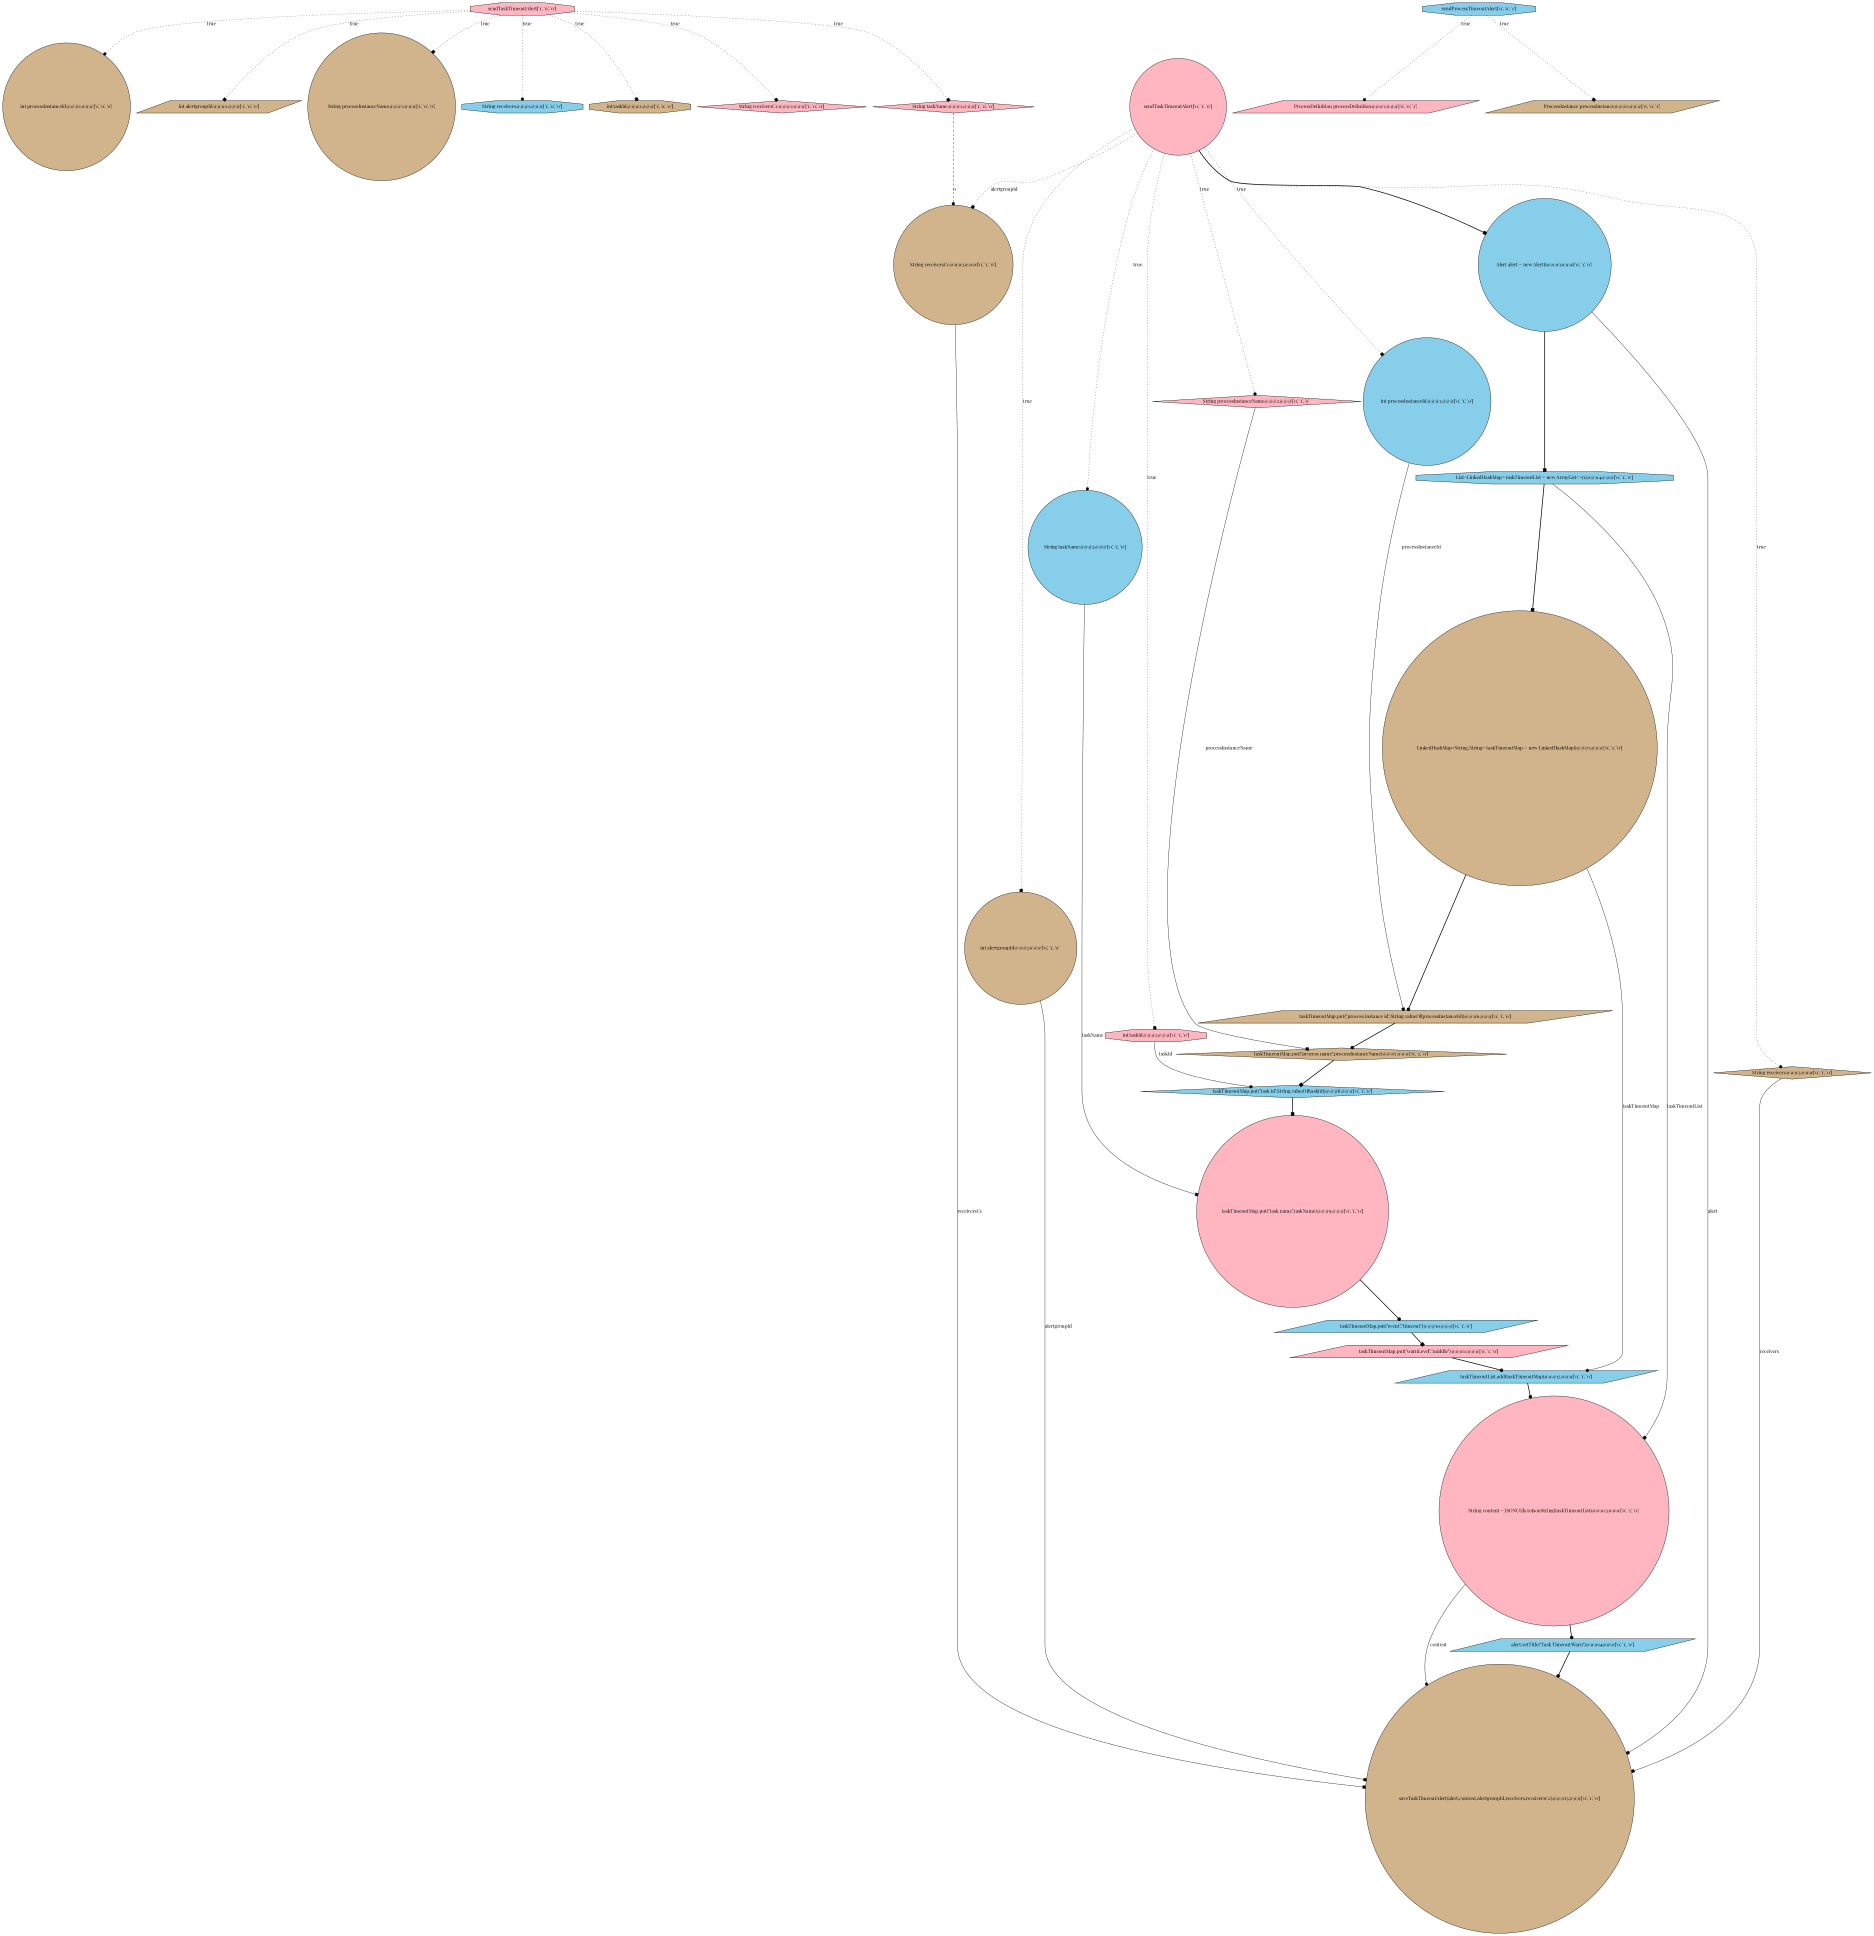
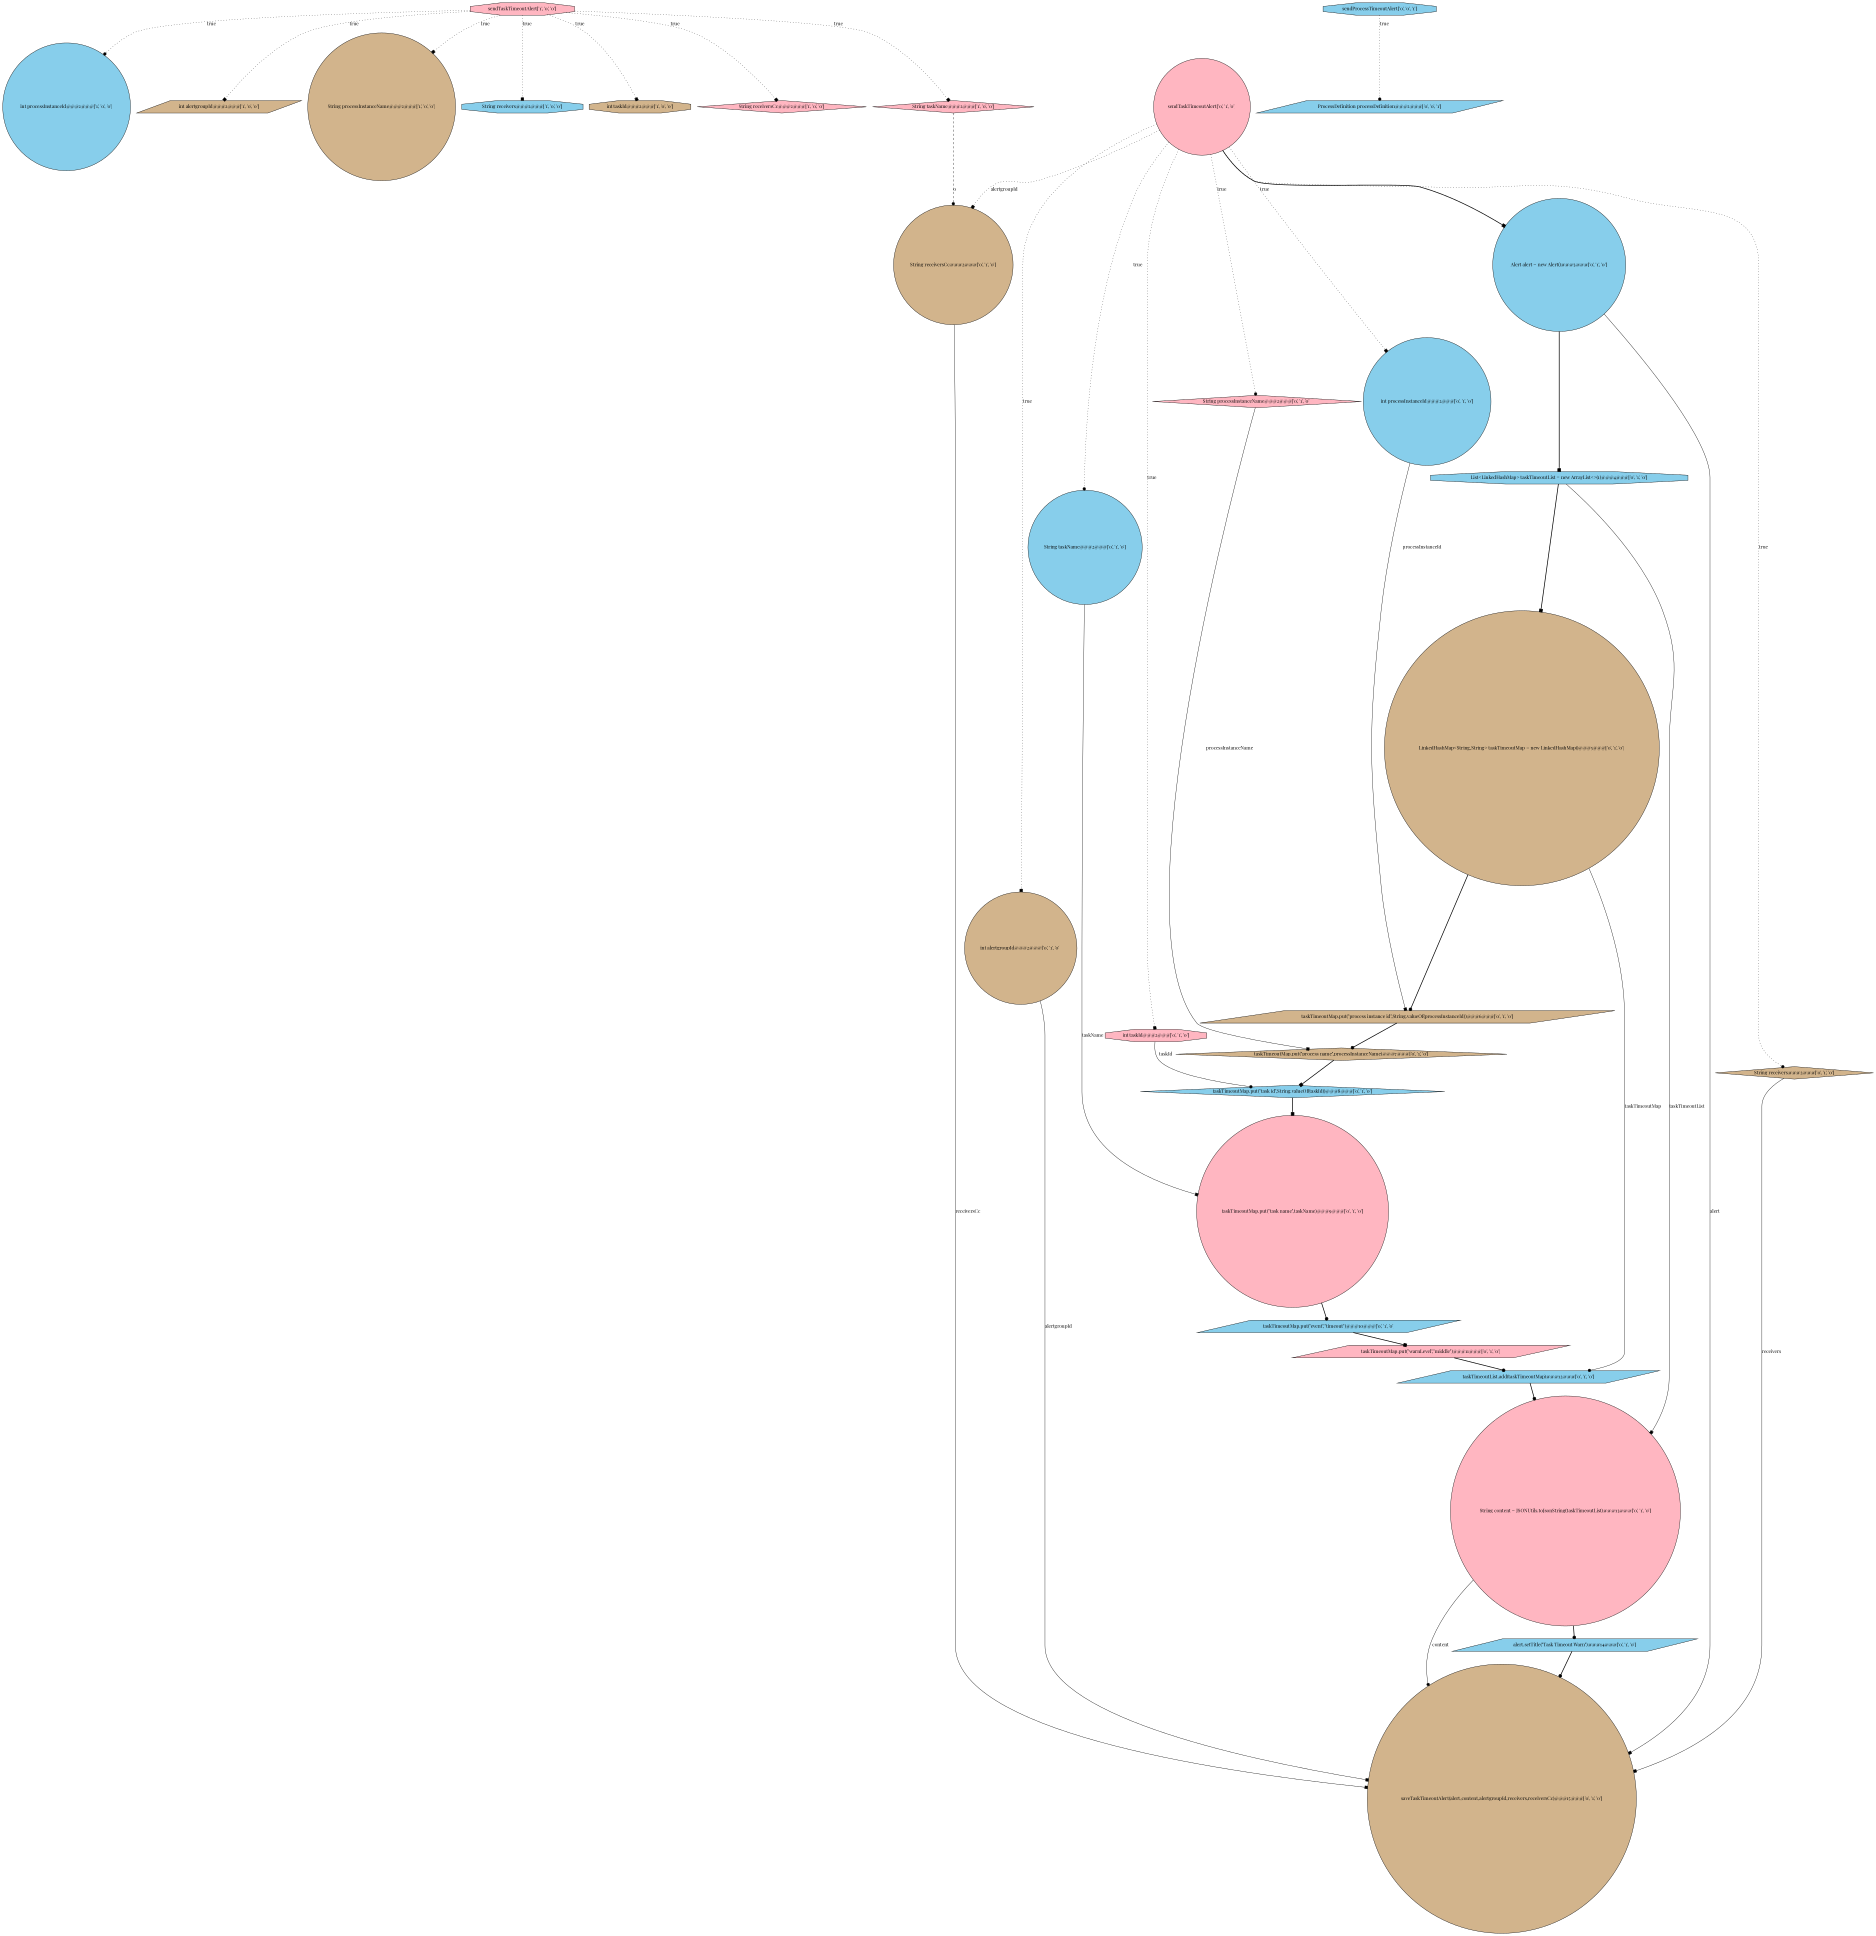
(522, 56) -> (522, 56)
(67, 107) -> (67, 107)
(1356, 107) -> (1380, 107)
(1602, 107) -> none
